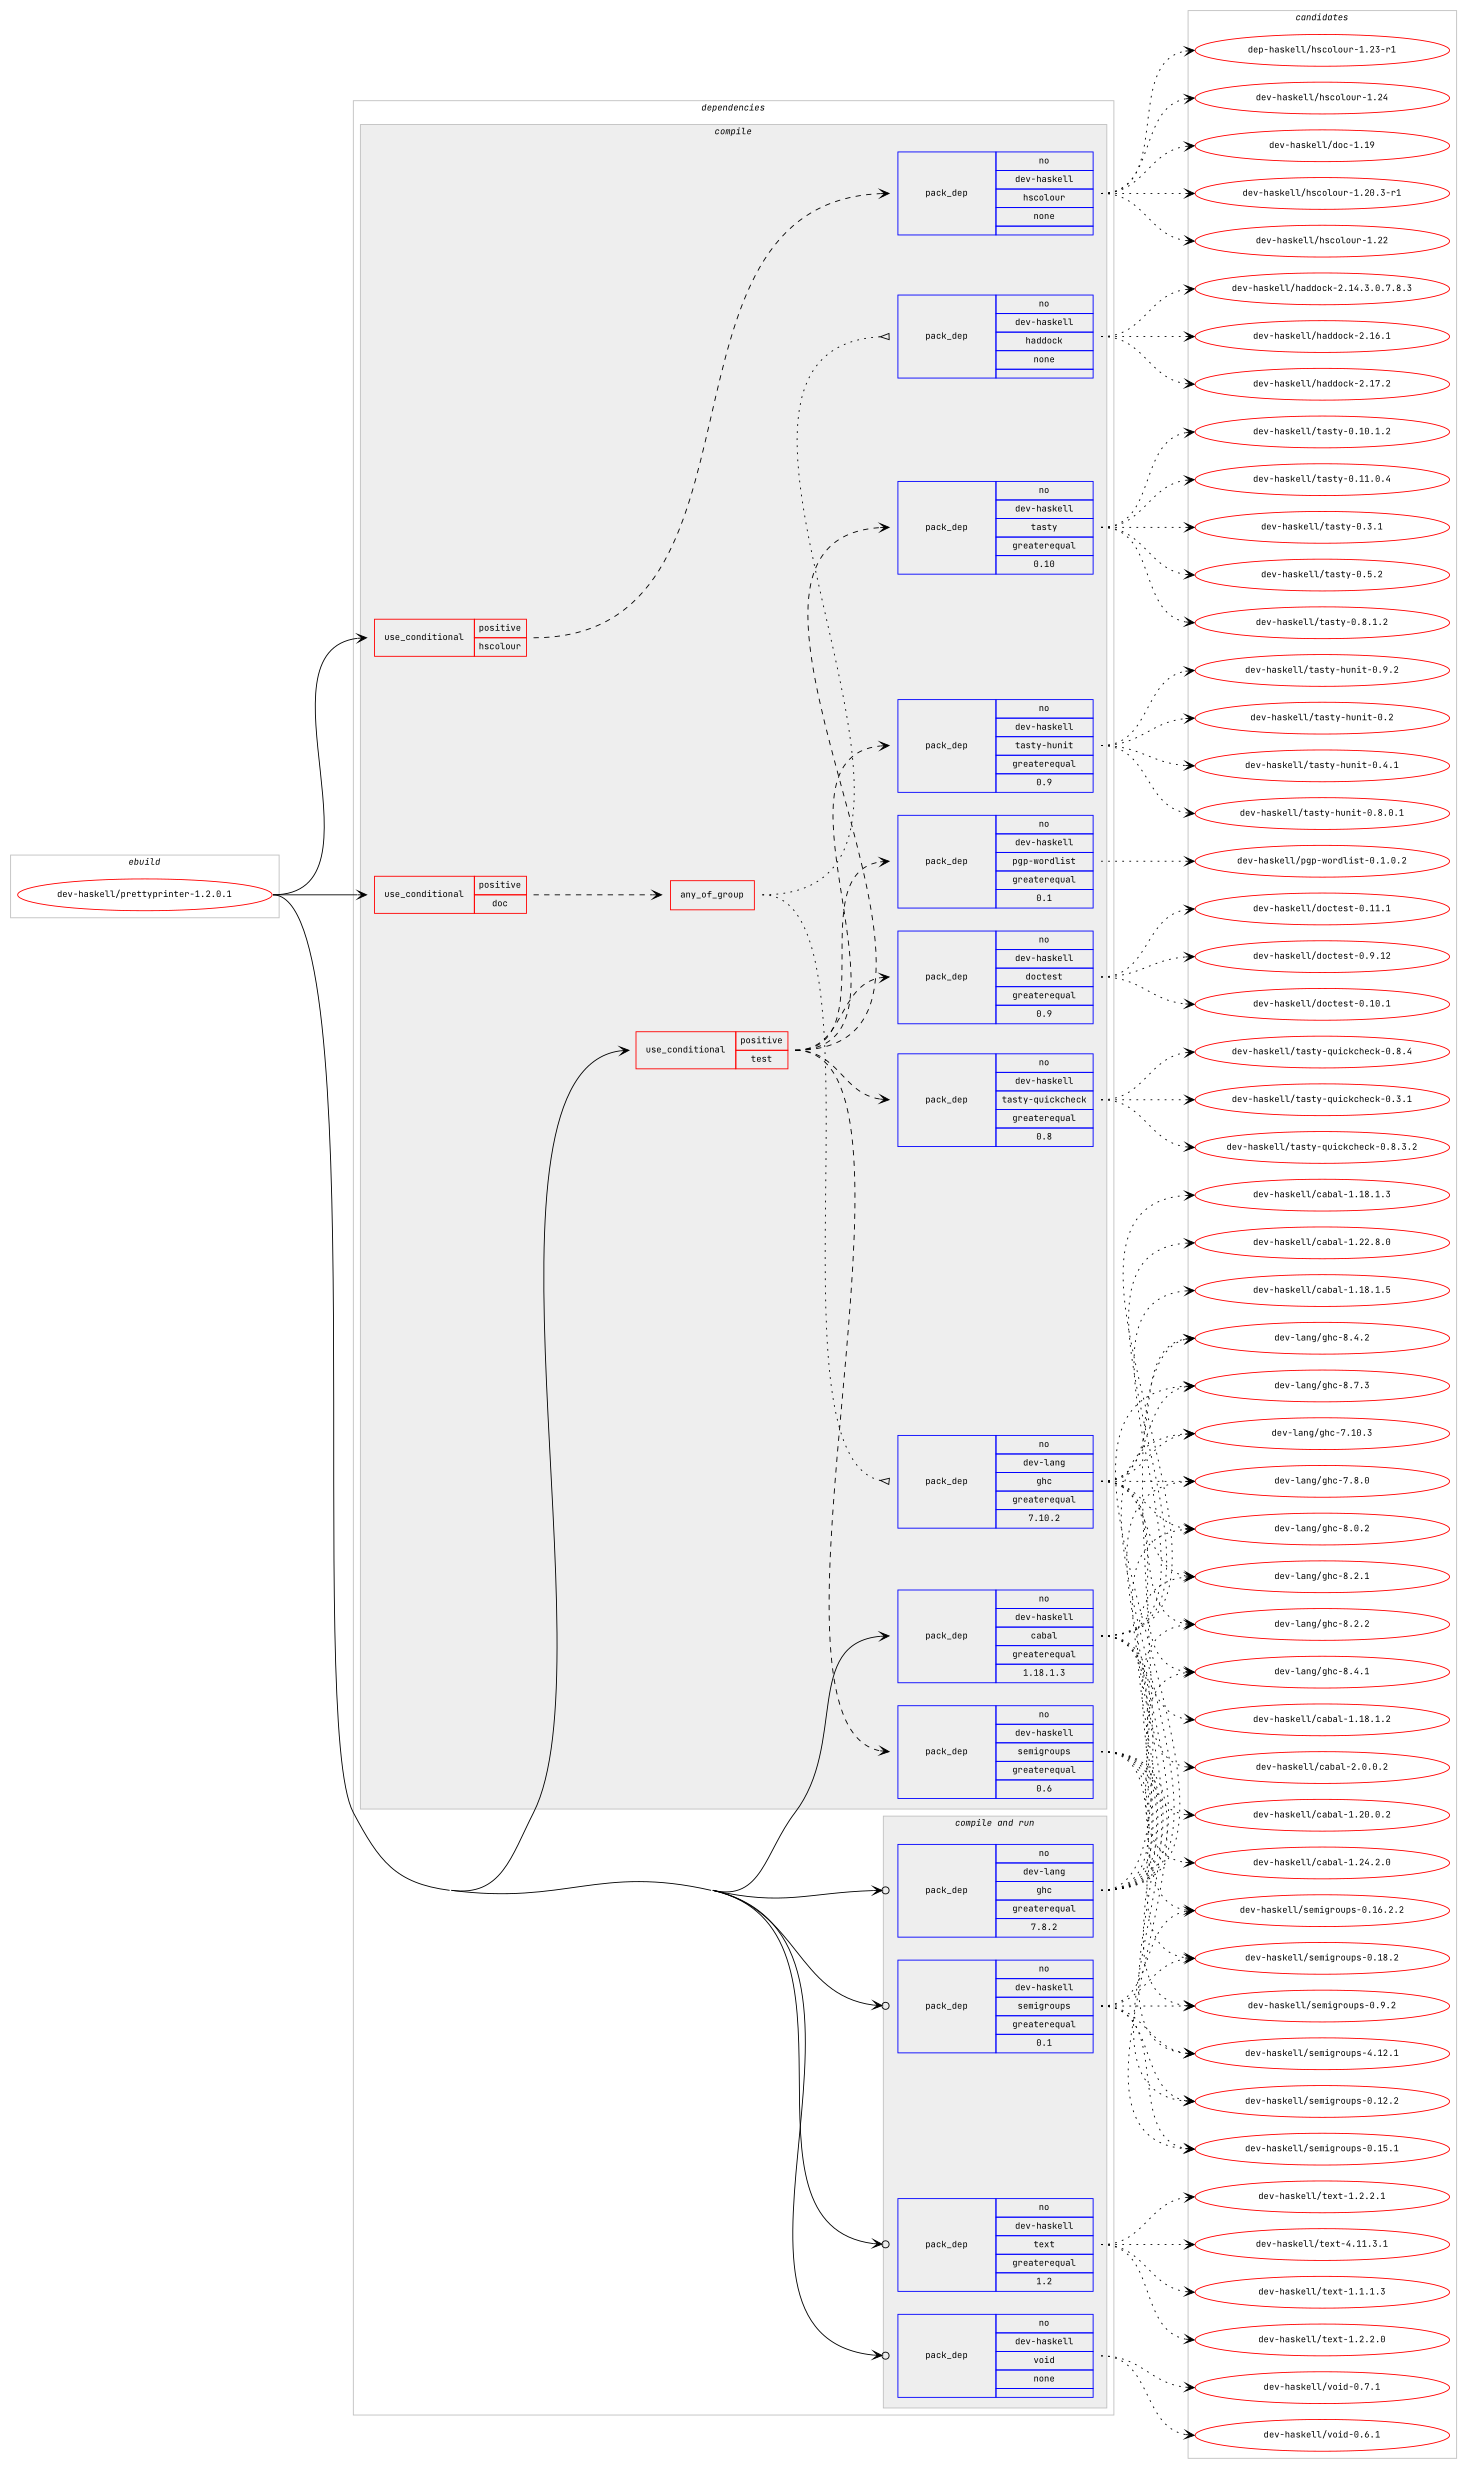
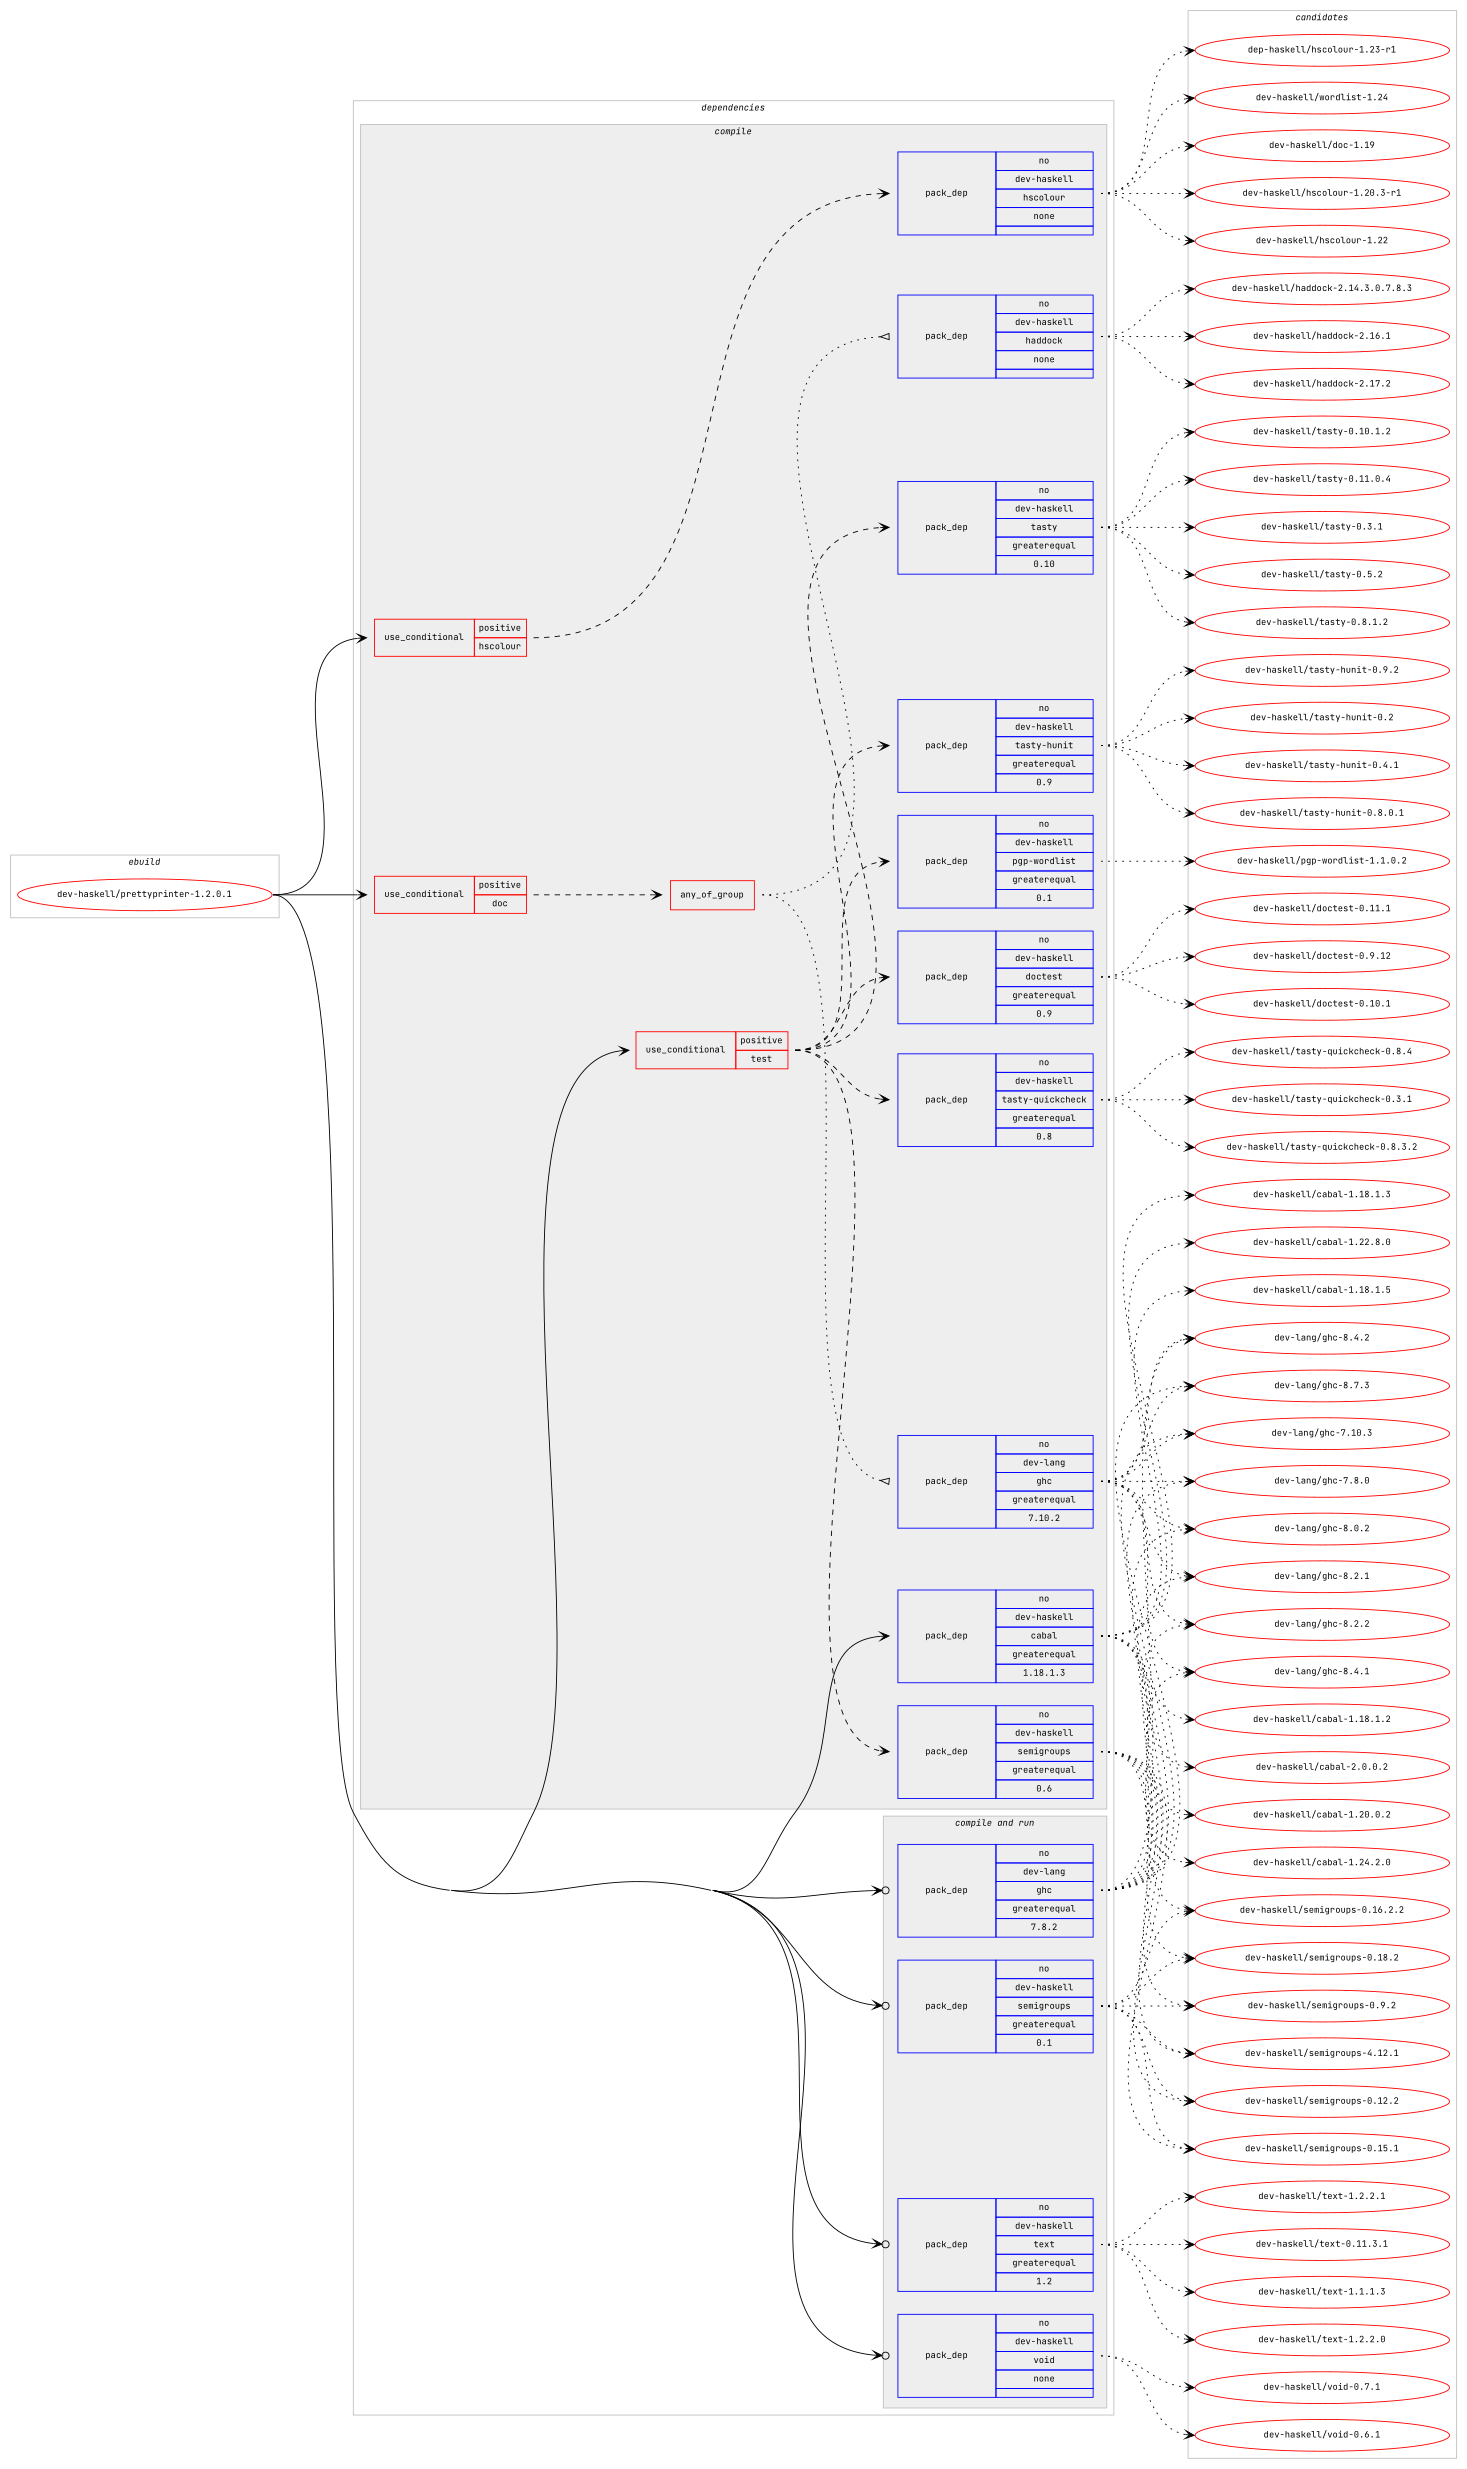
(1322, 98) -> (1322, 98)
(1322, 861) -> (1322, 861)
(1322, 2245) -> (1322, 2245)
